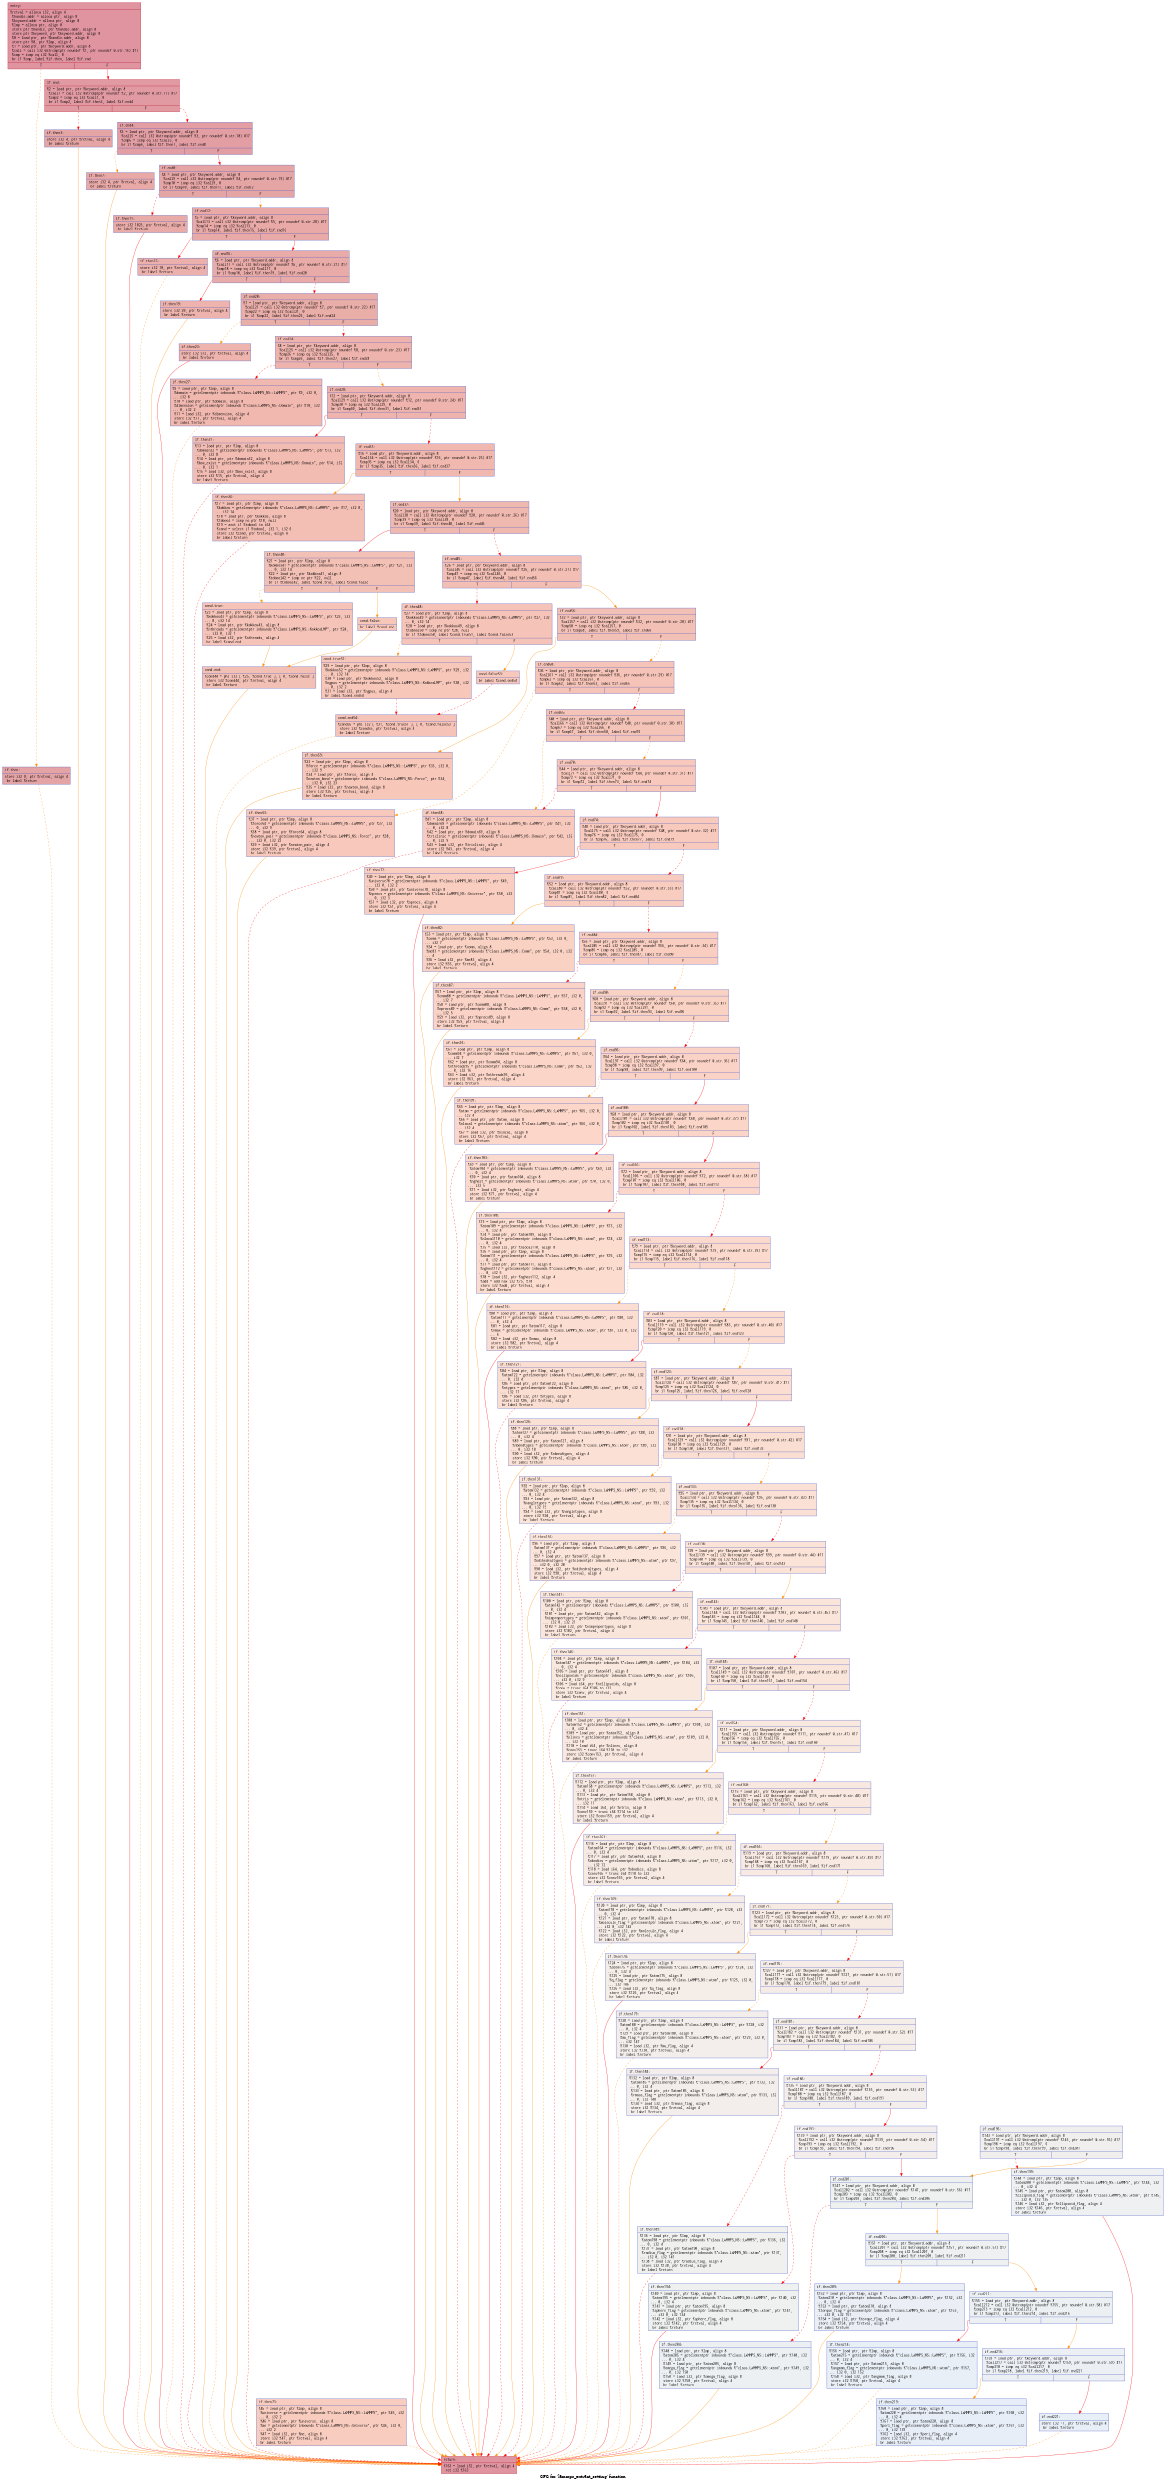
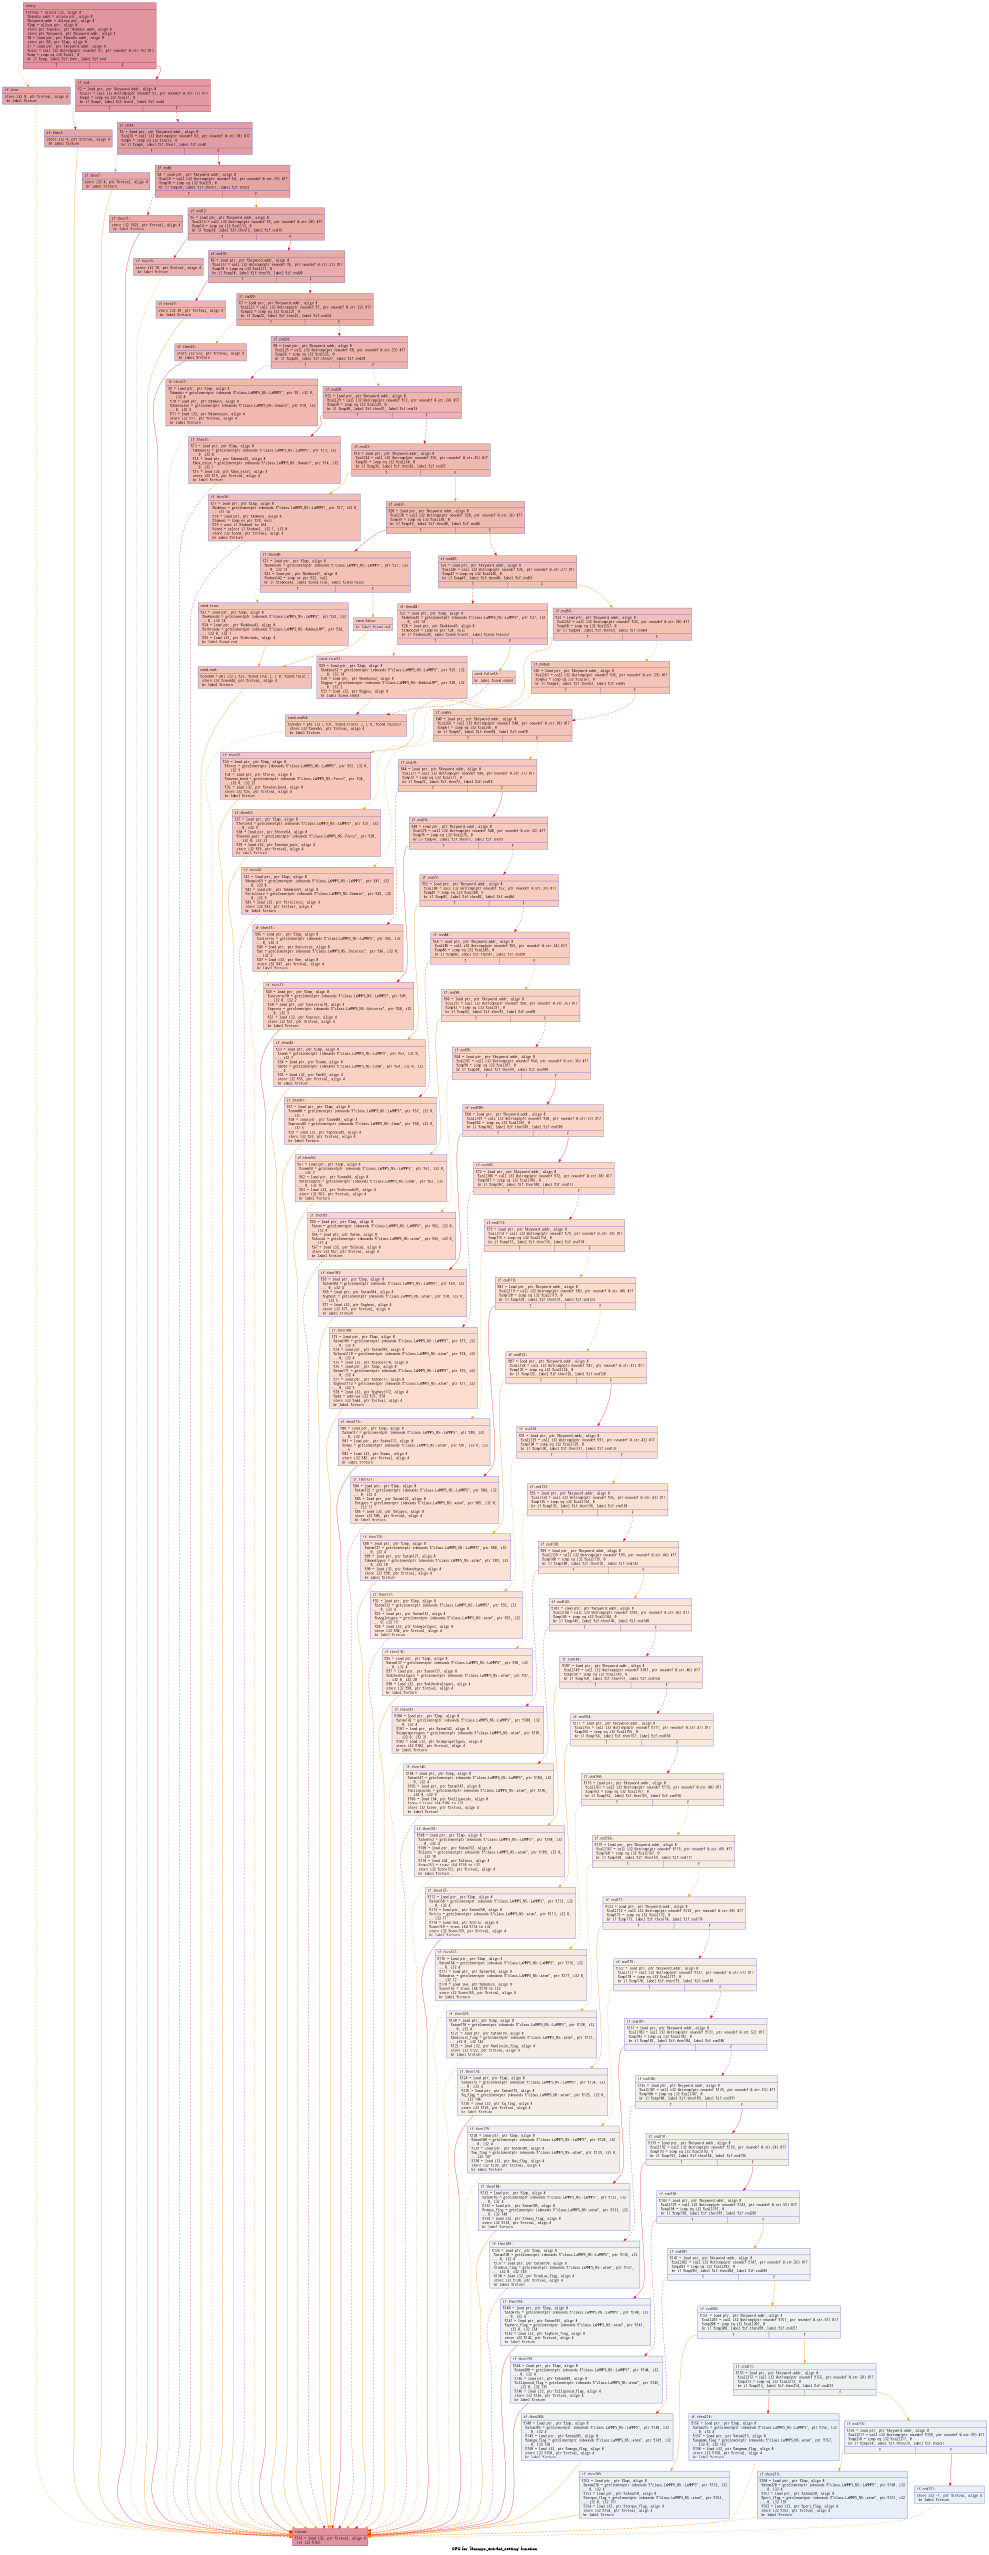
(553, 799) -> (396, 857)
(901, 2166) -> (751, 2178)
(789, 2218) -> (642, 2230)
